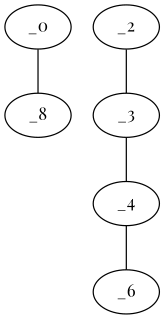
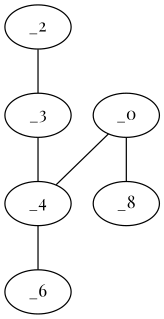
none -> (82, 159)
